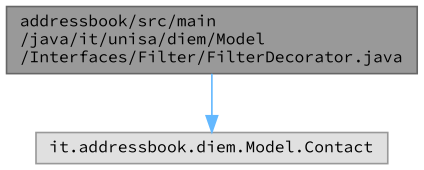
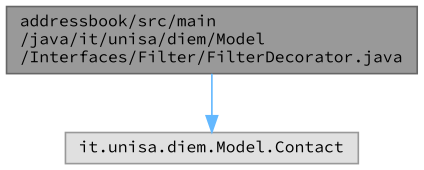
(212, 148) -> (212, 148)
